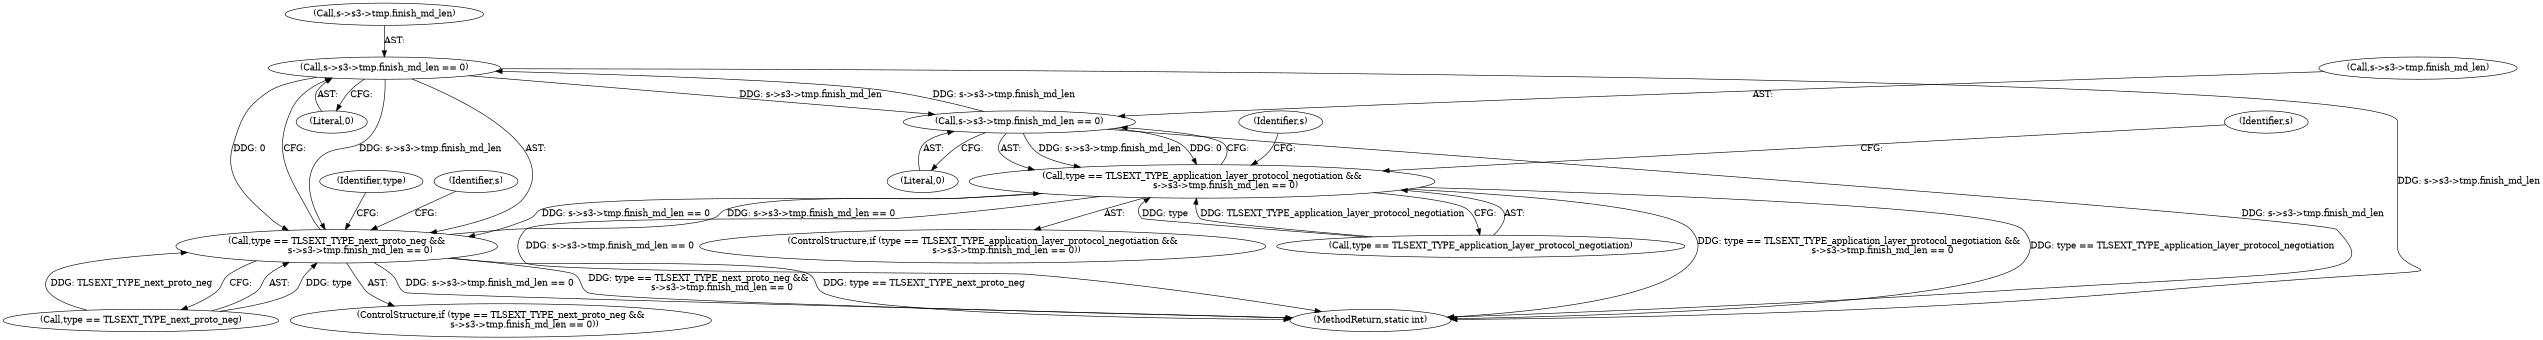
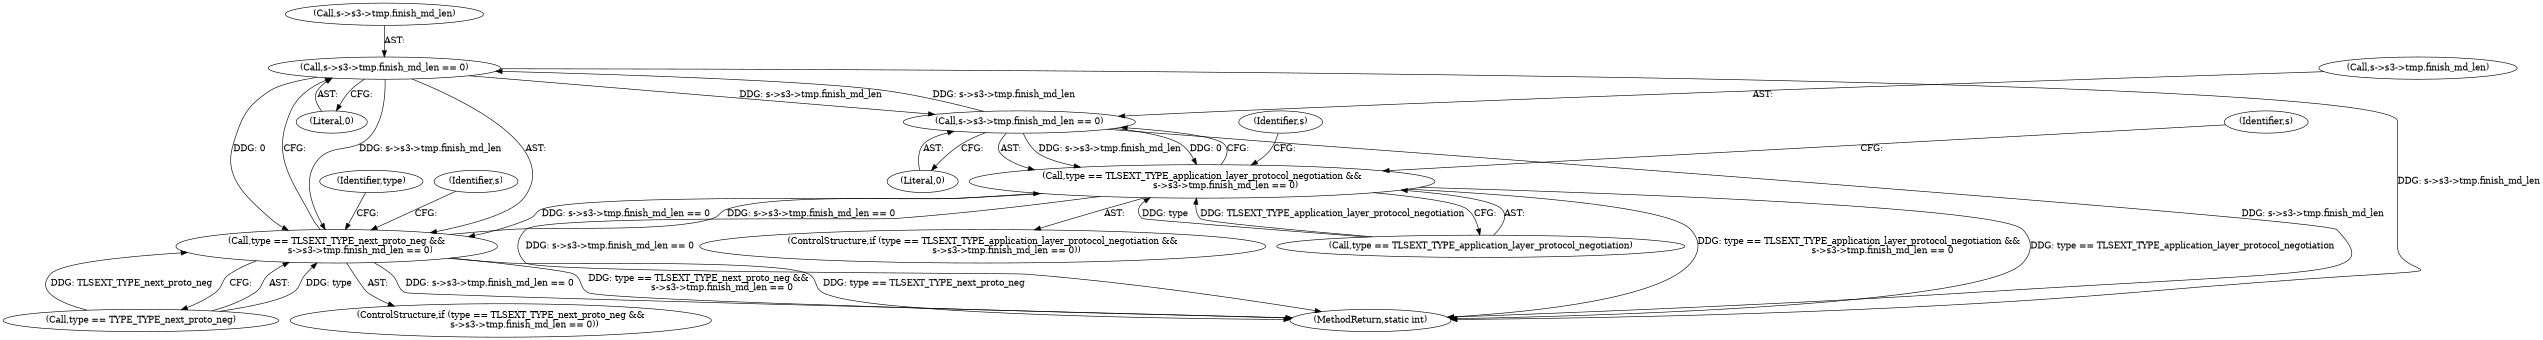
(141, 320) -> (141, 320)
